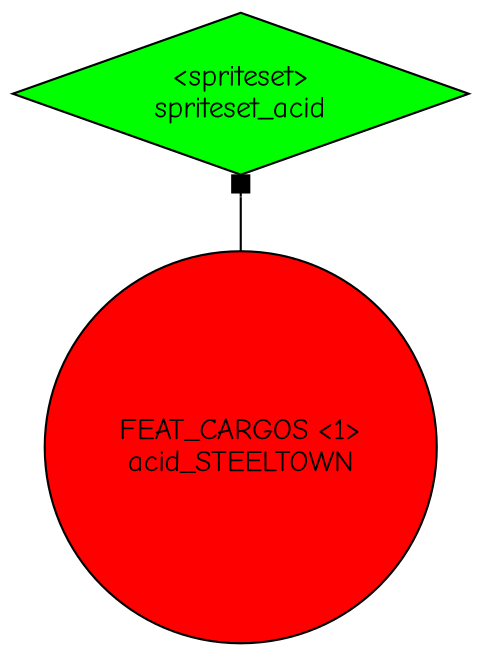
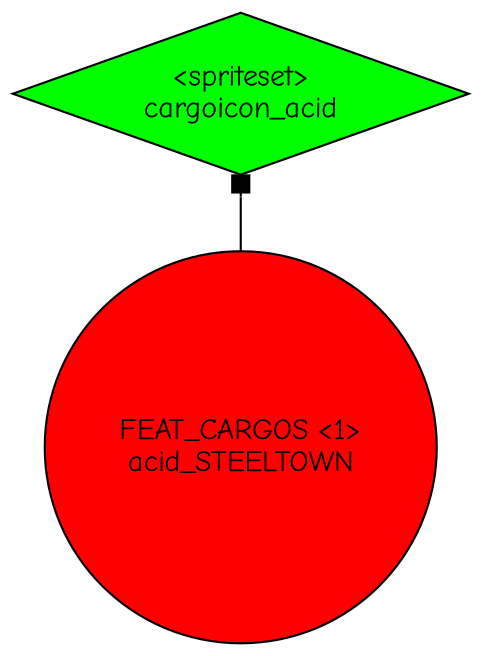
(241, 94) -> (241, 94)
